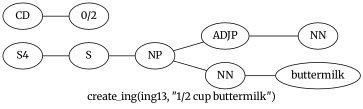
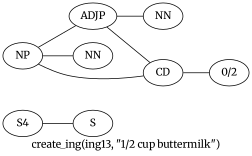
none -> (129, 45)
(122, 56) -> (90, 78)
(318, 76) -> none
